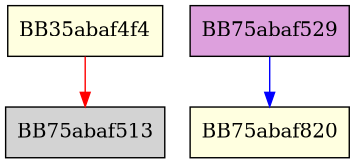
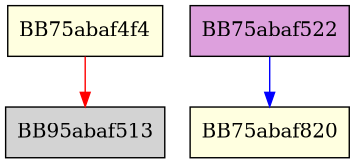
(85, 31) -> (85, 31)
(270, 31) -> (270, 31)
(85, 132) -> (85, 132)
